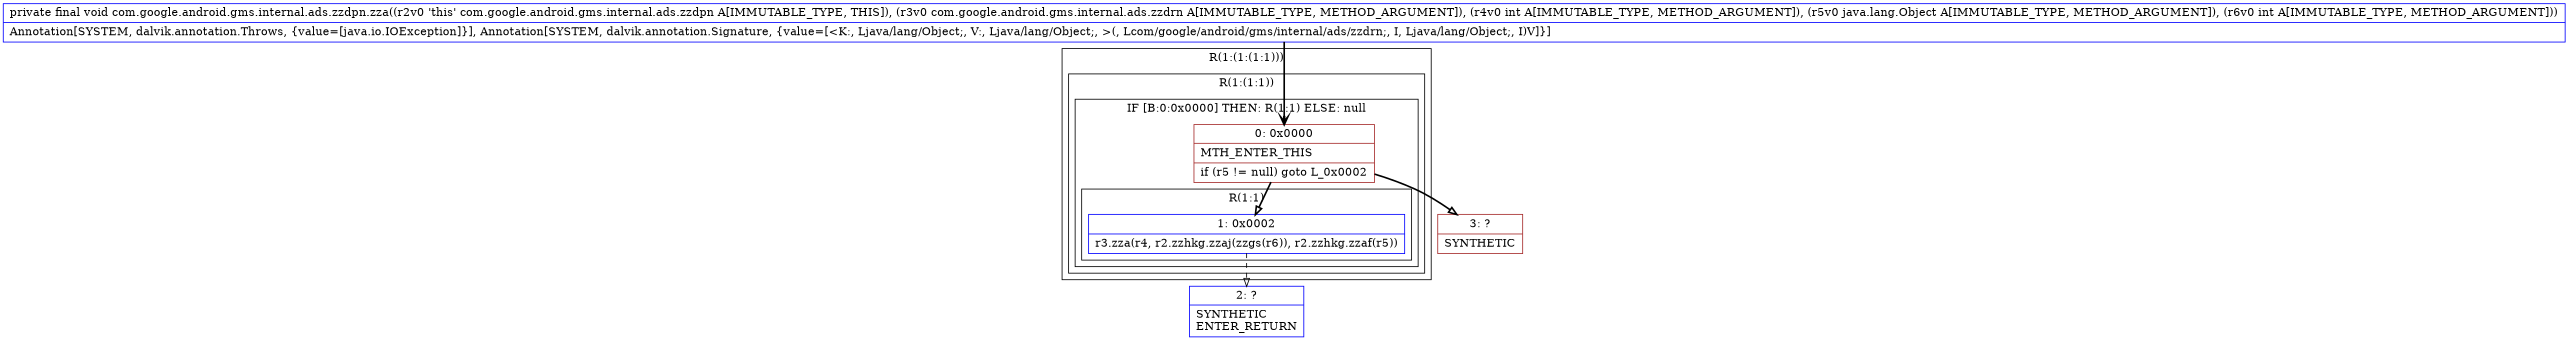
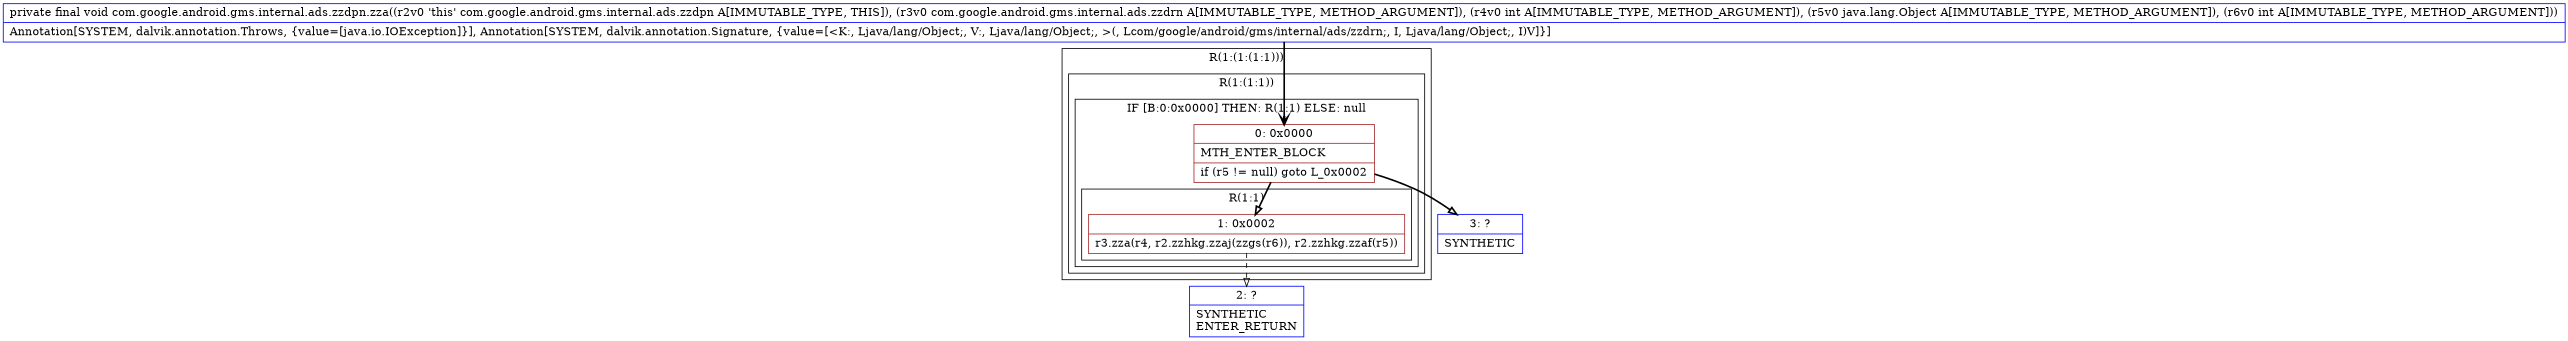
(1257, 153) -> (1263, 153)
(1247, 234) -> (1247, 234)
(1480, 234) -> (1480, 234)
